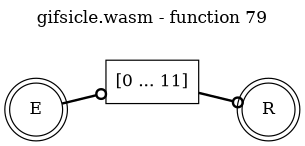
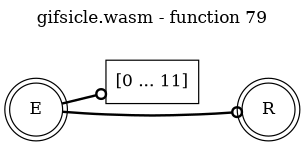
(216, 97) -> (147, 115)
